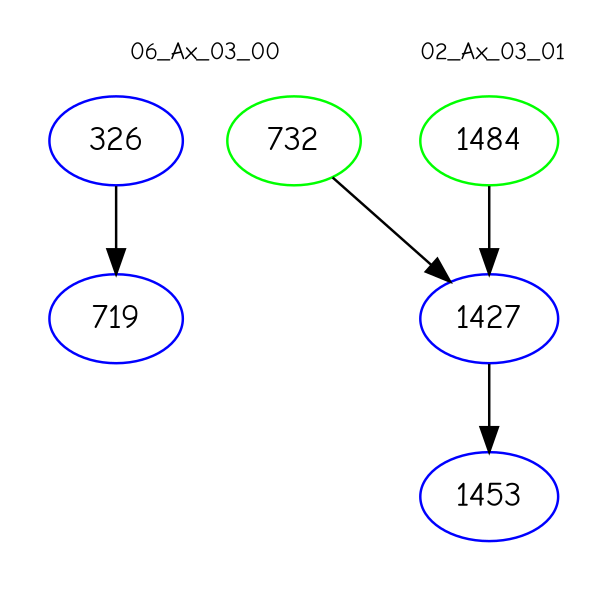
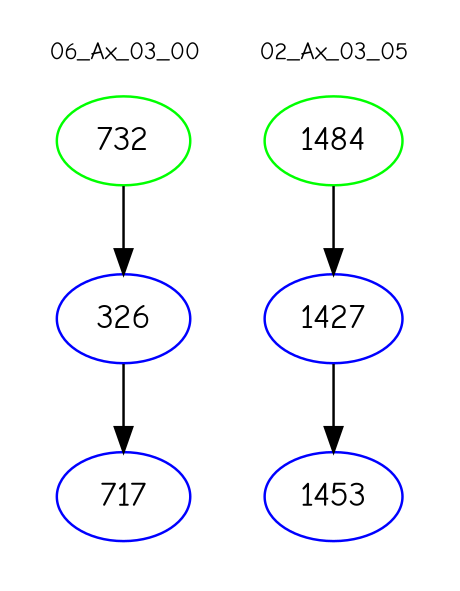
(493, 53) -> (335, 53)
(365, 206) -> (124, 218)
(116, 319) -> (124, 497)
